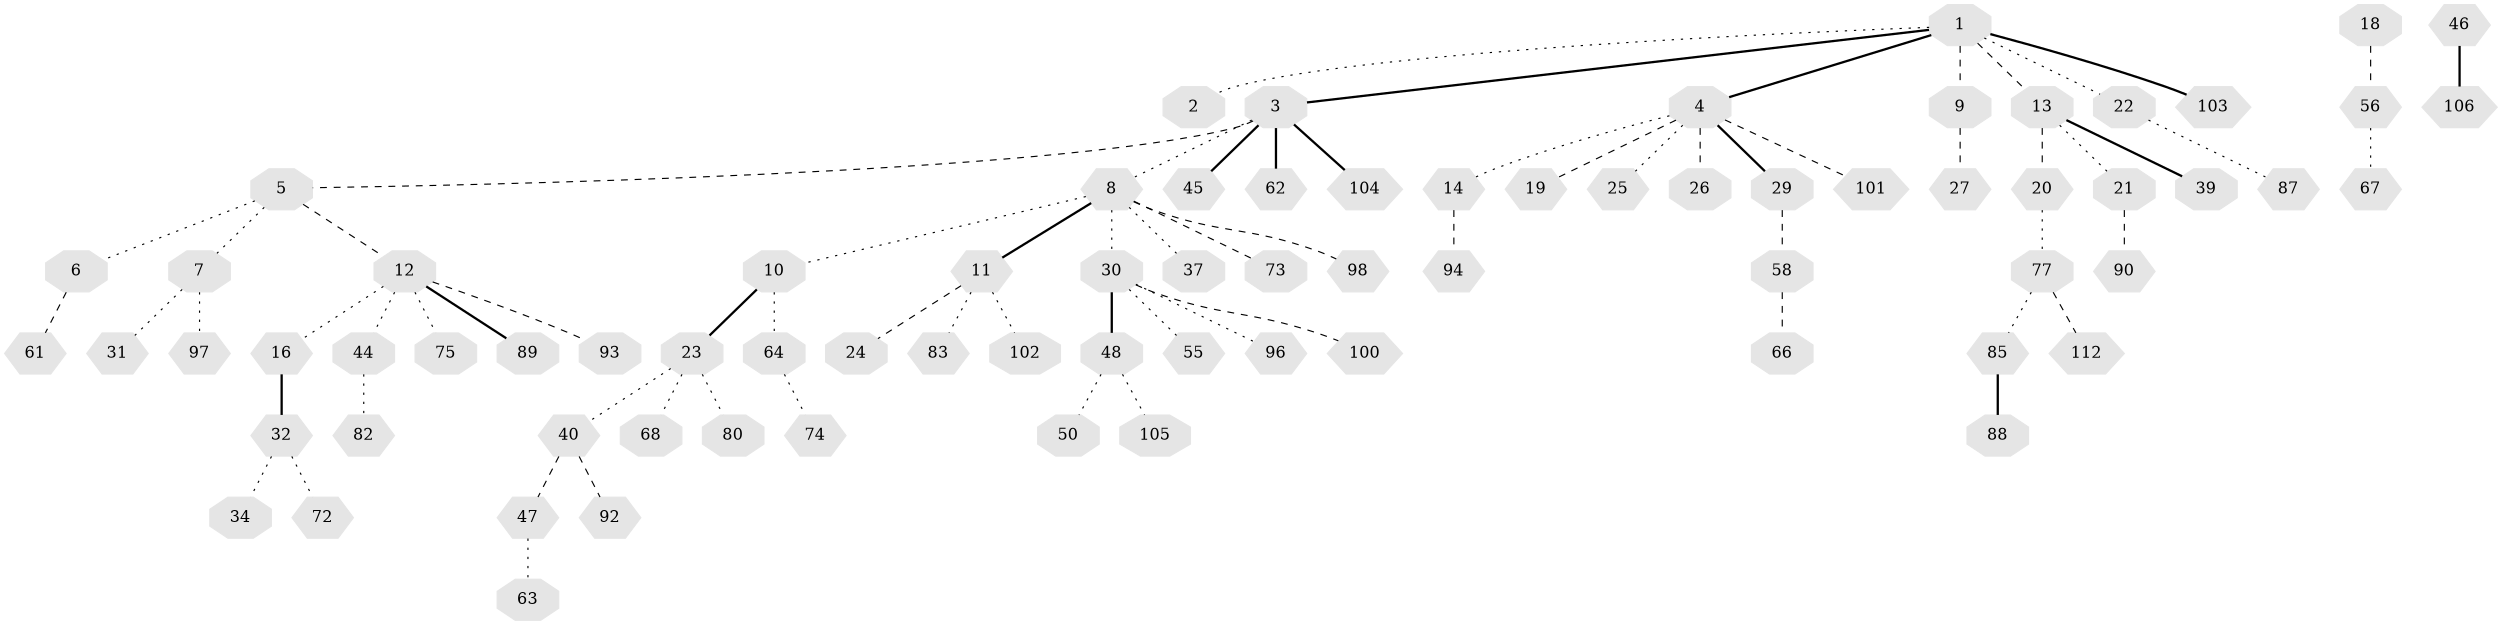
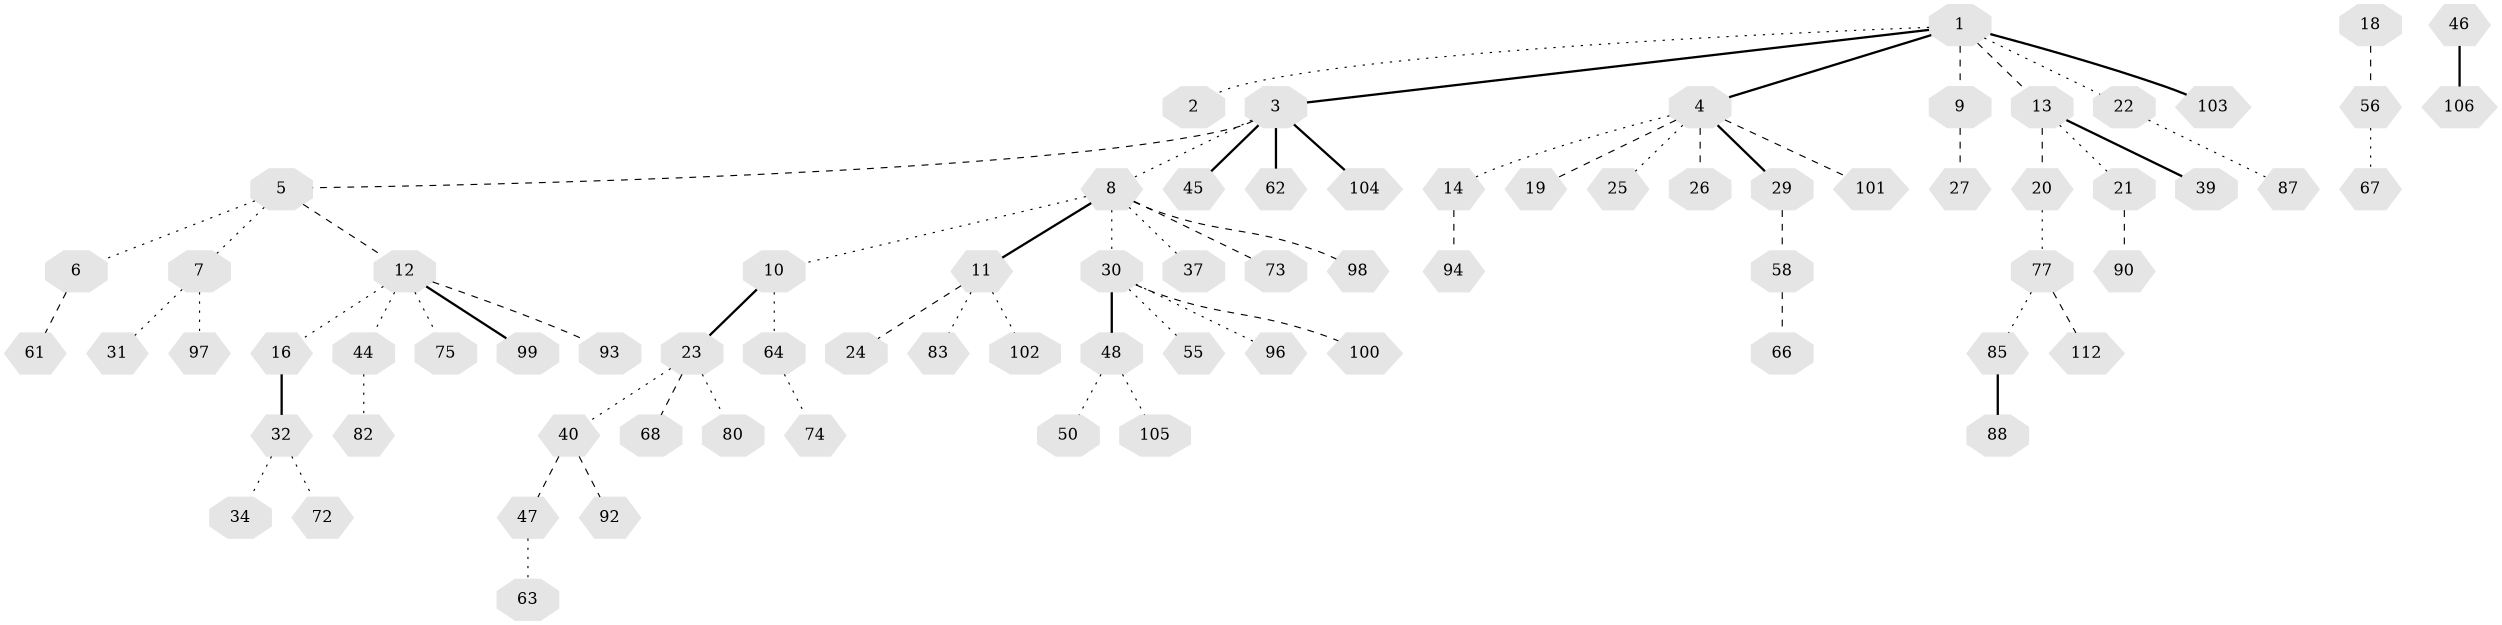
(528, 353) -> (528, 353)
(672, 395) -> (672, 395)
